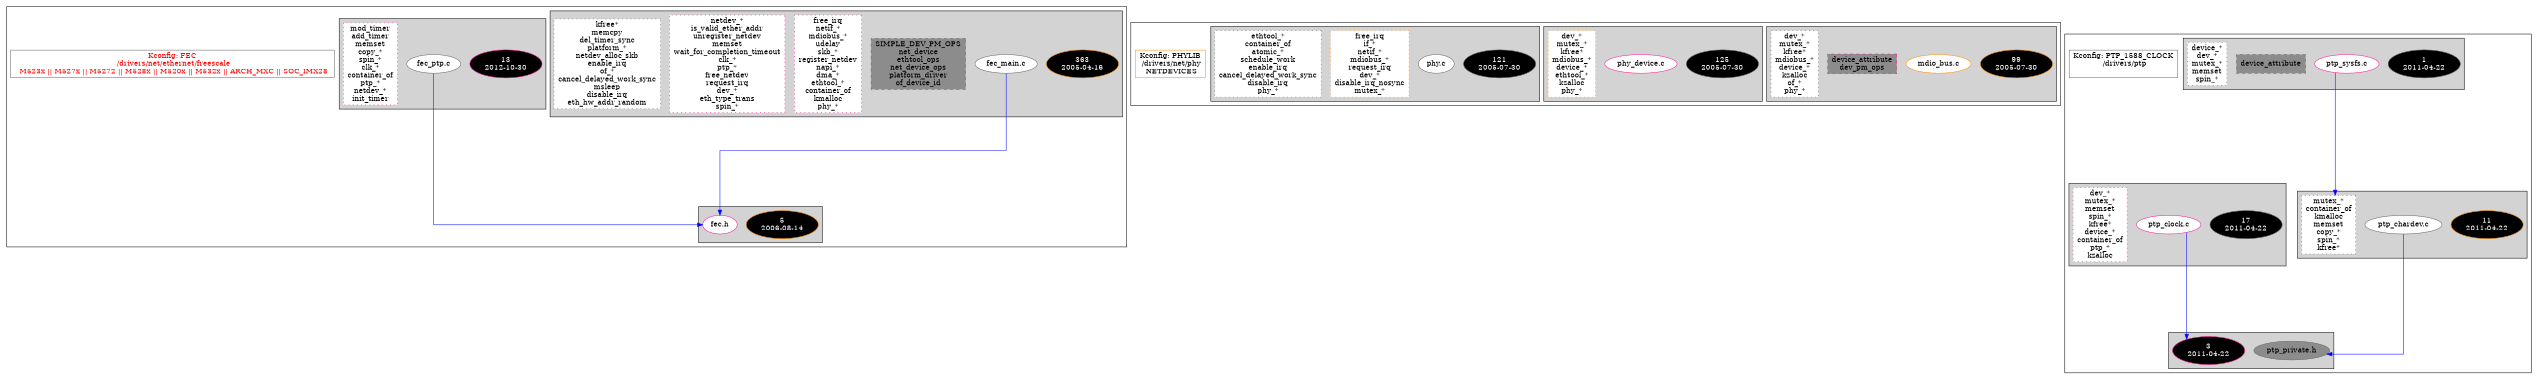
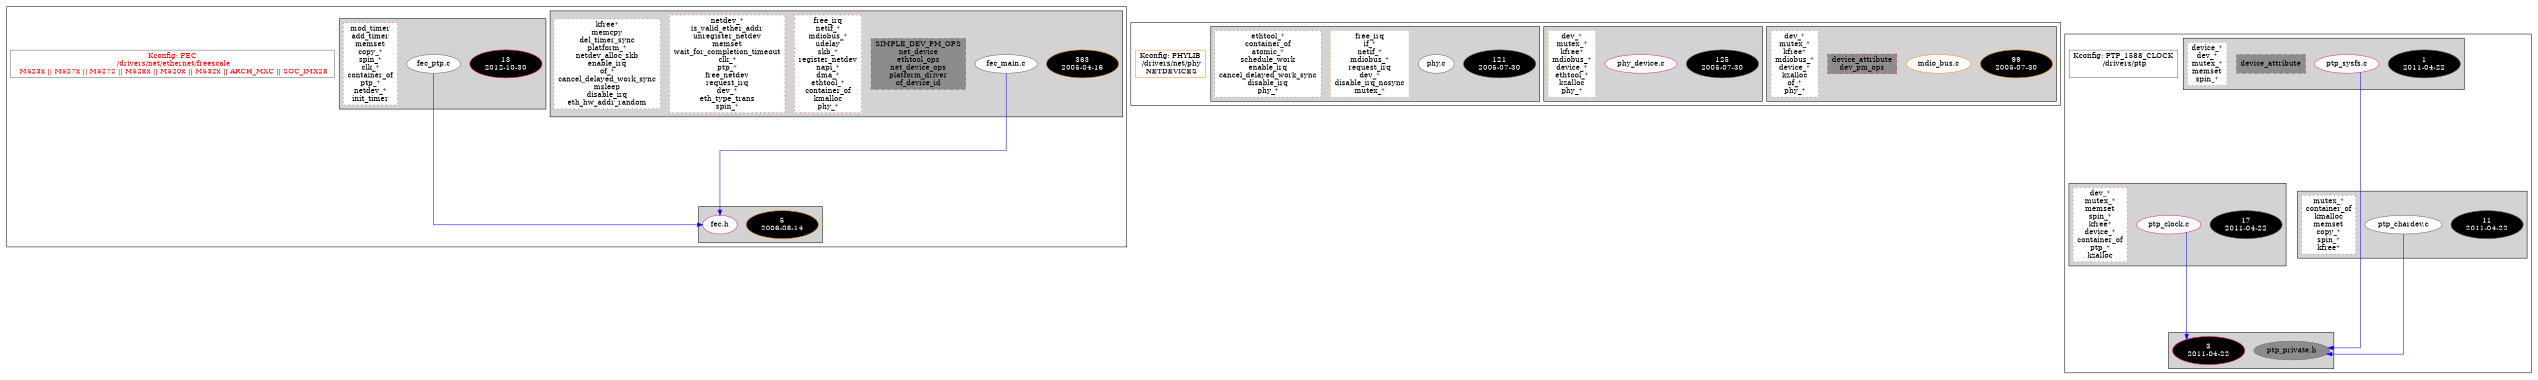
(2335, 131) -> (2360, 224)
(2487, 225) -> (2487, 225)
